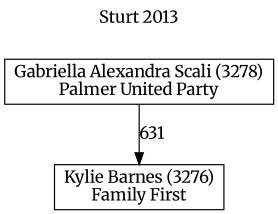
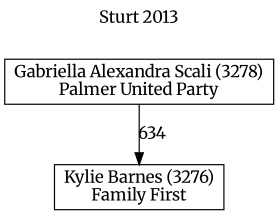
(152, 134) -> (152, 134)
